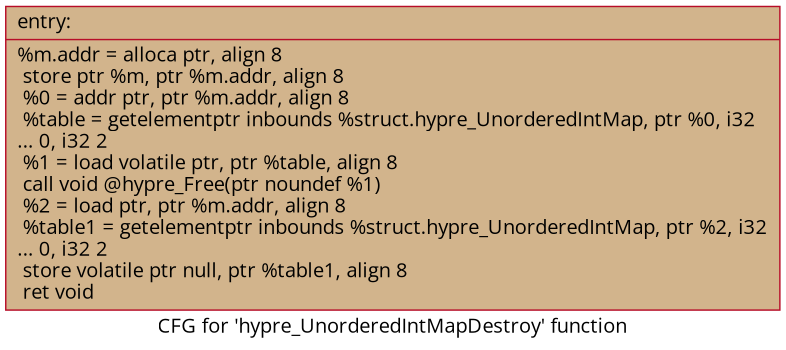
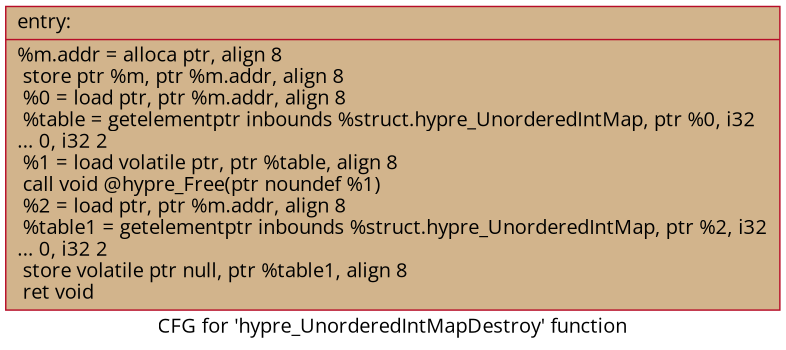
(184, 99) -> (182, 99)
